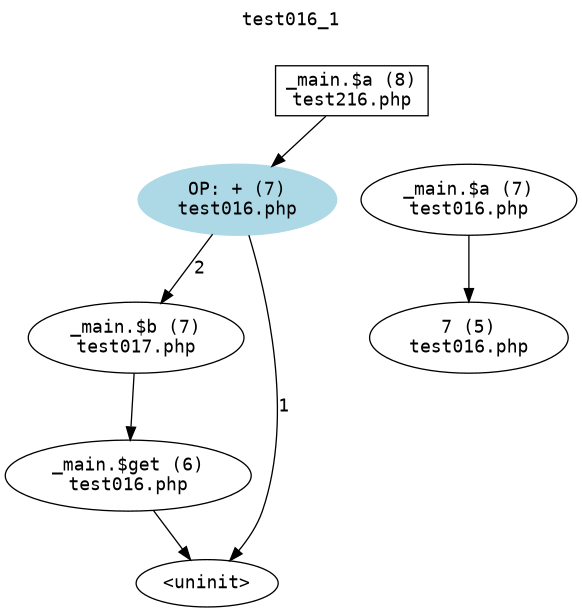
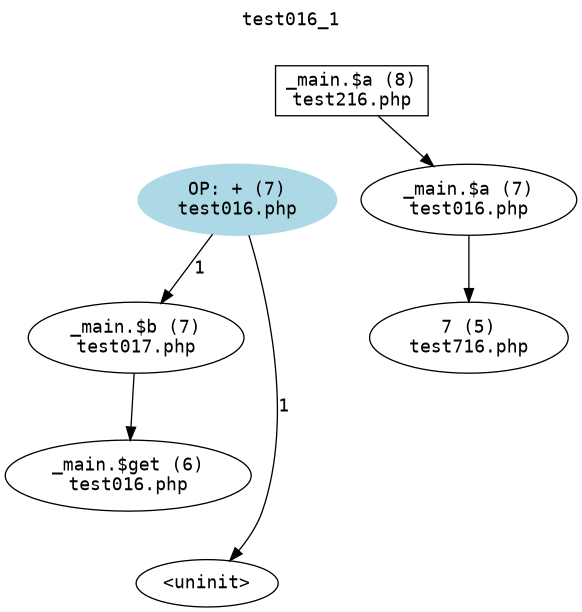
(304, 137) -> (401, 137)
(200, 269) -> (200, 269)
(469, 338) -> (469, 338)
(168, 530) -> none
